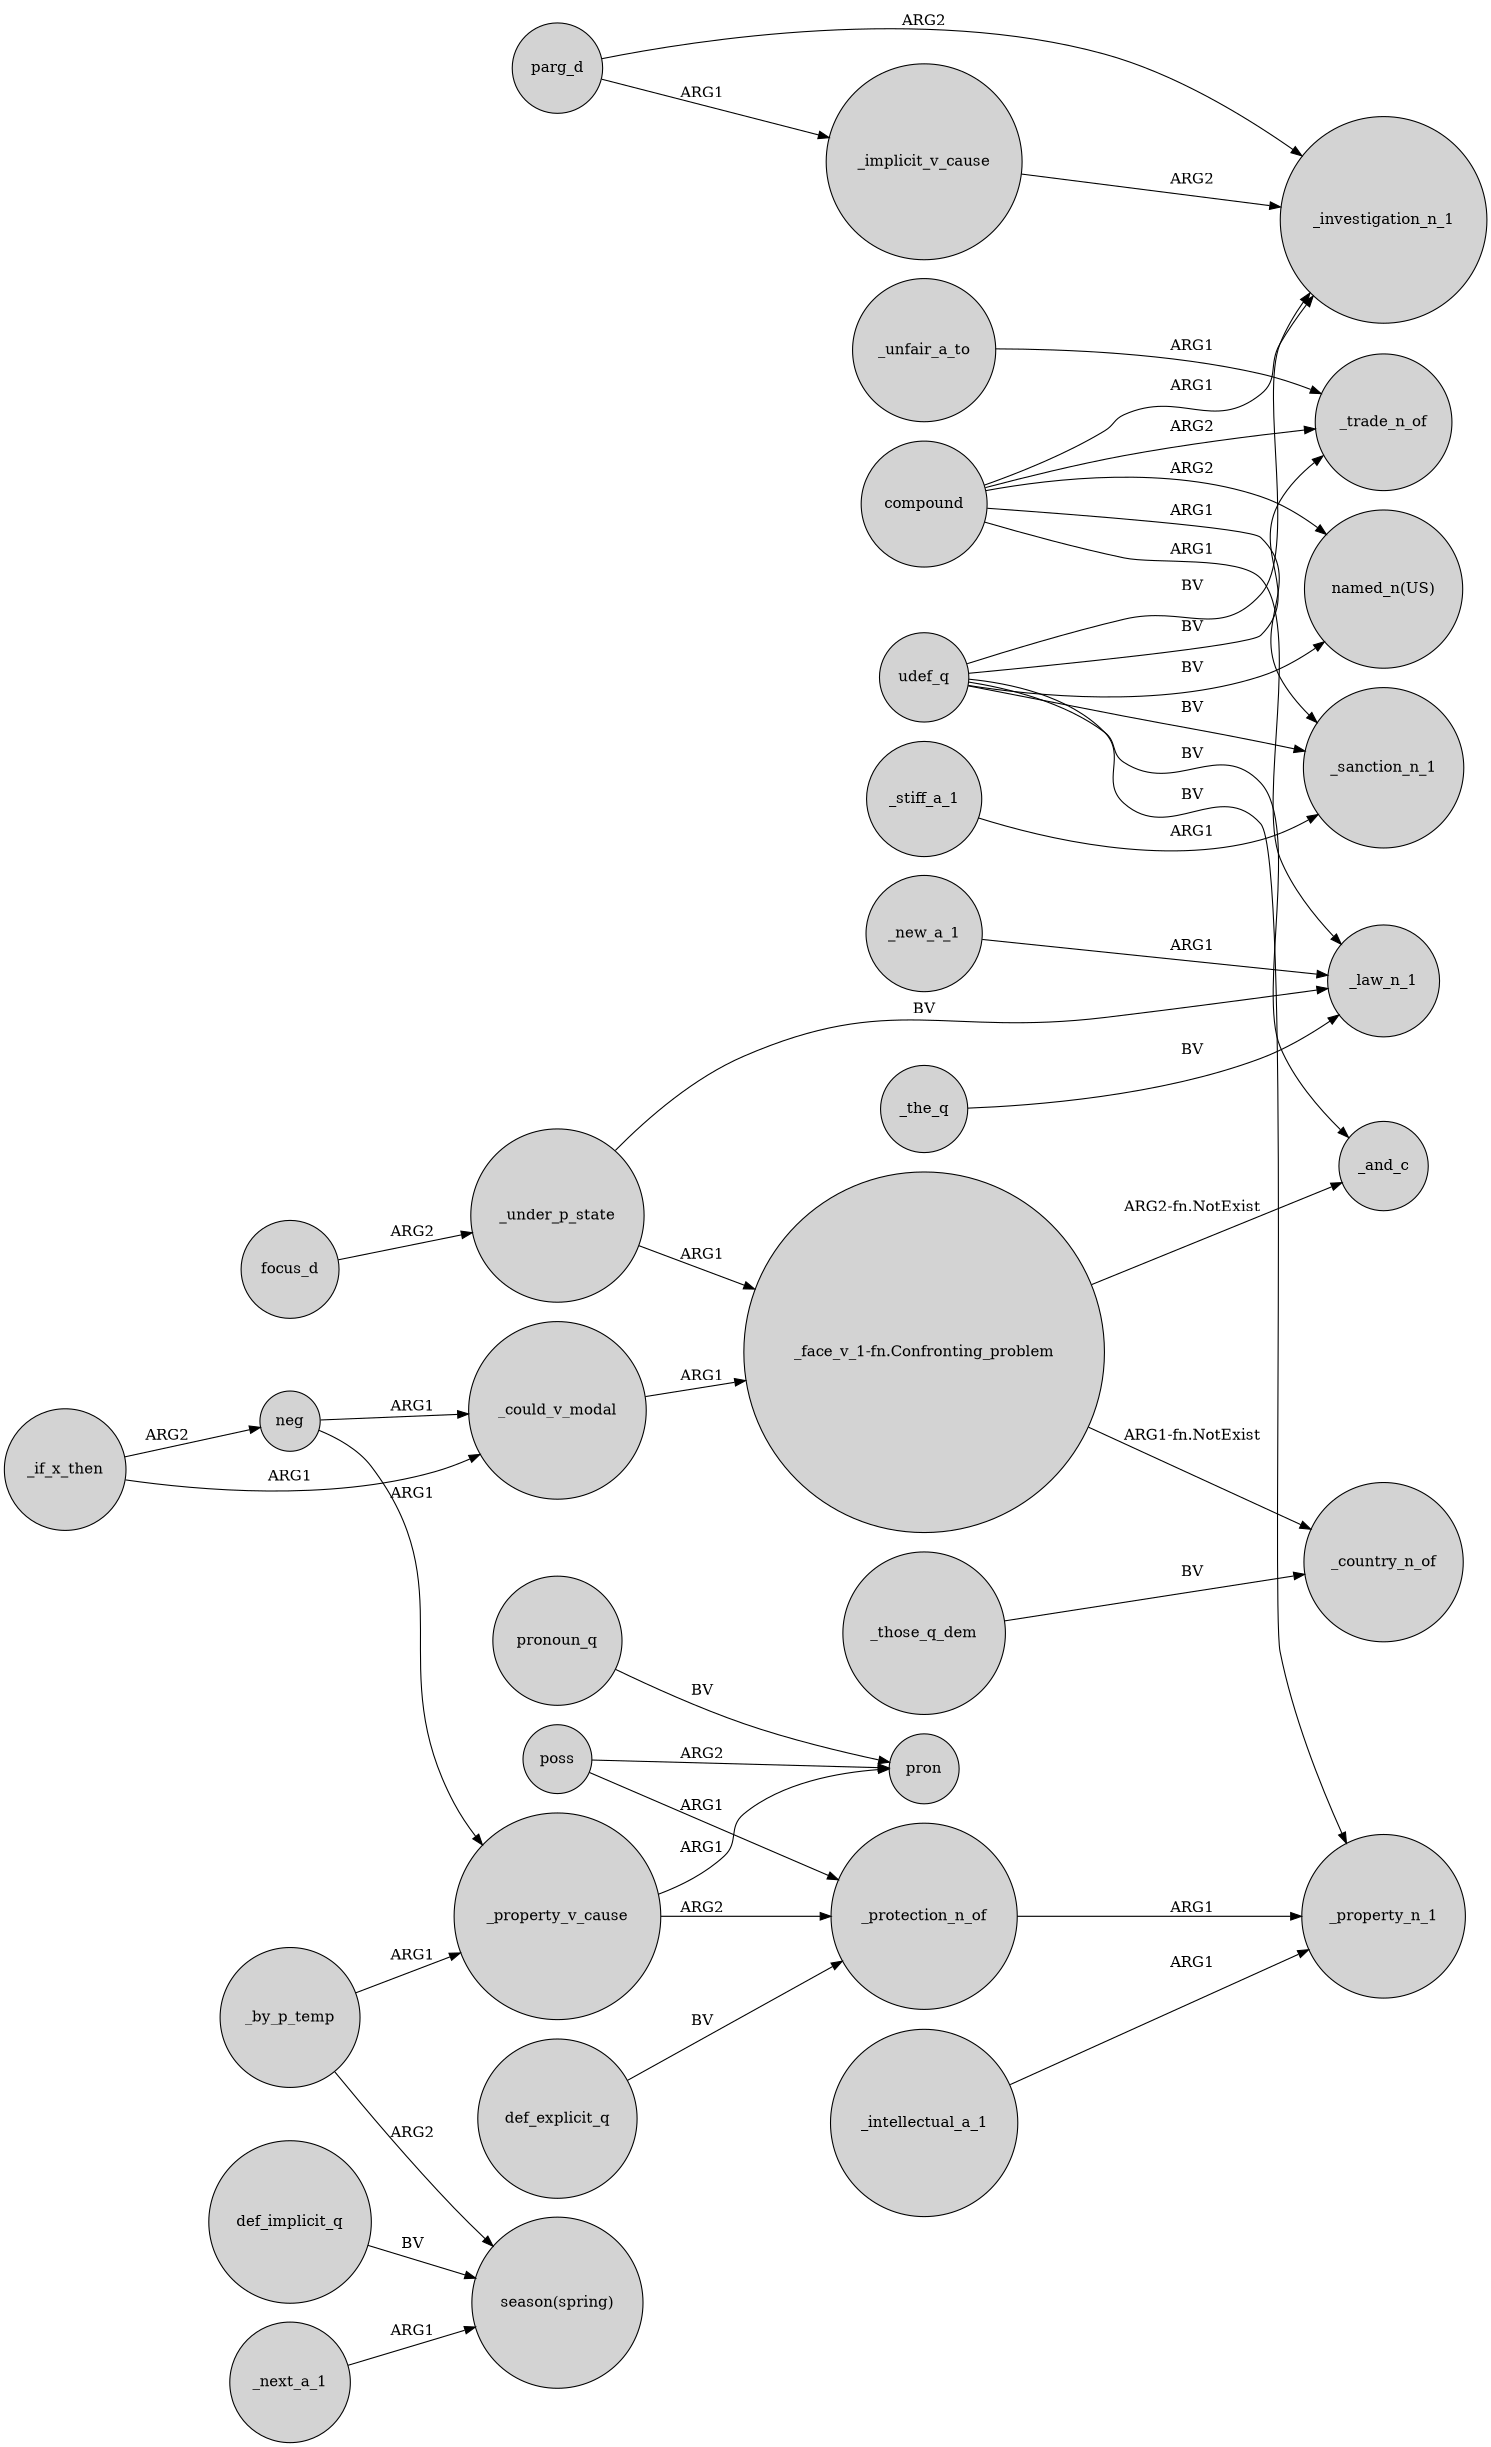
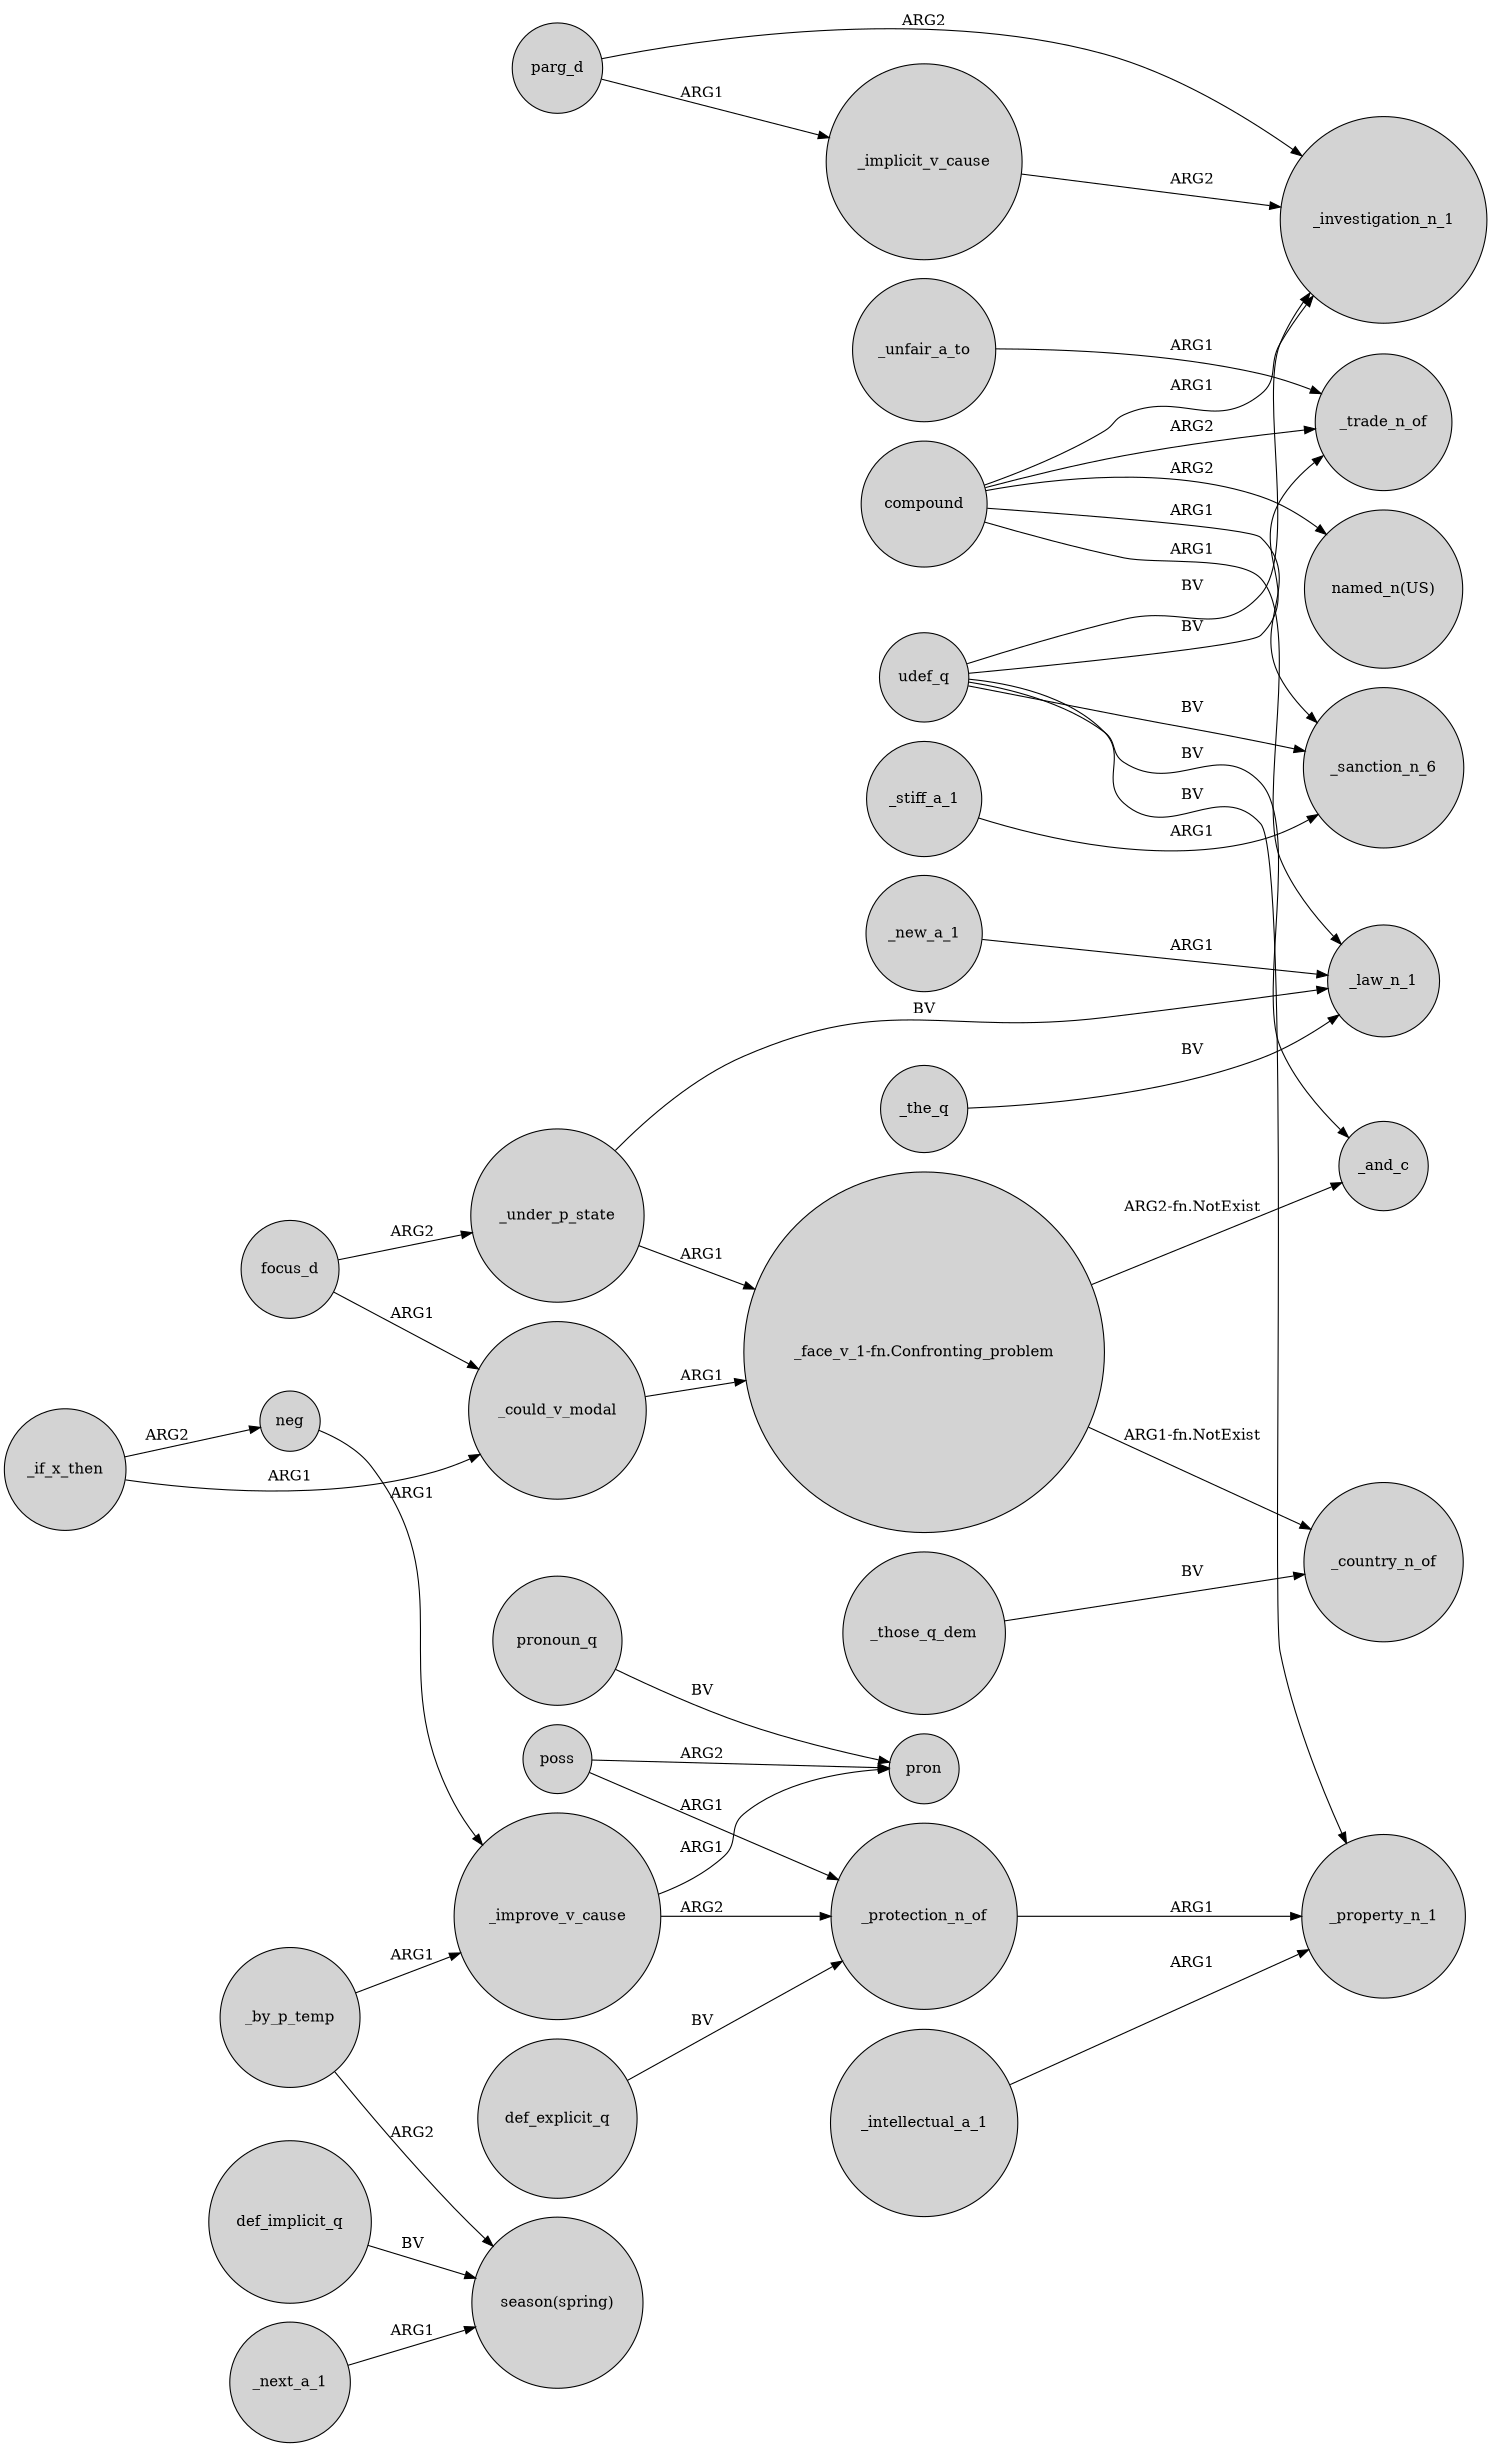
(1146, 696) -> none
(1384, 768) -> (1384, 768)
(389, 1417) -> (401, 1328)
(557, 1916) -> (557, 1916)
